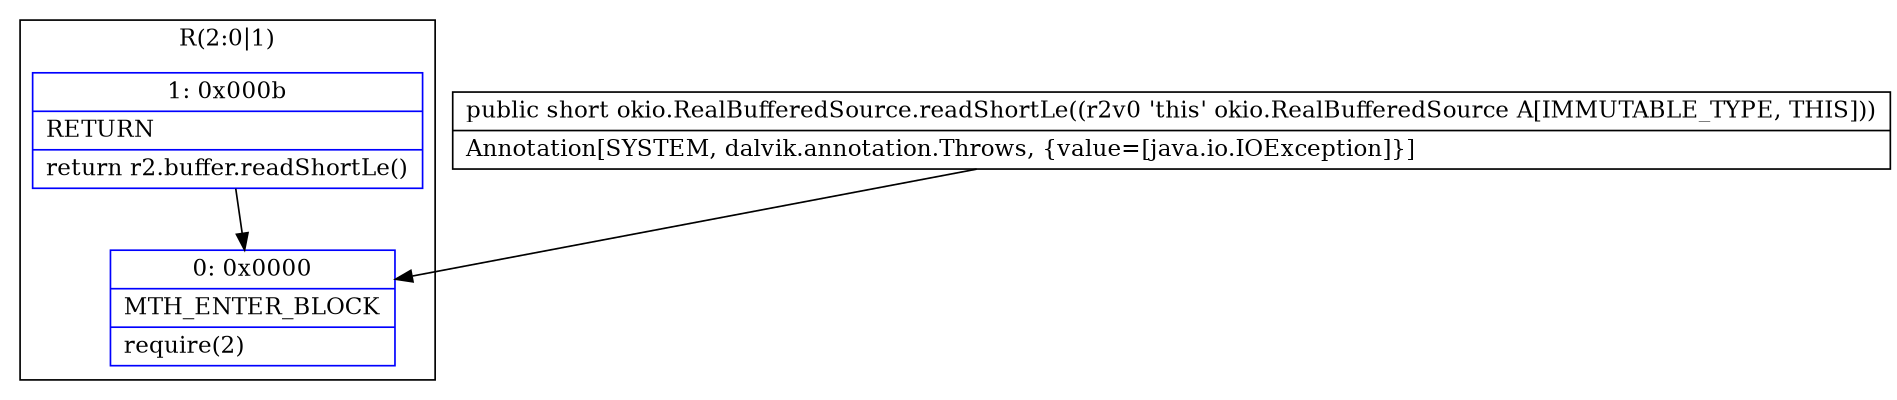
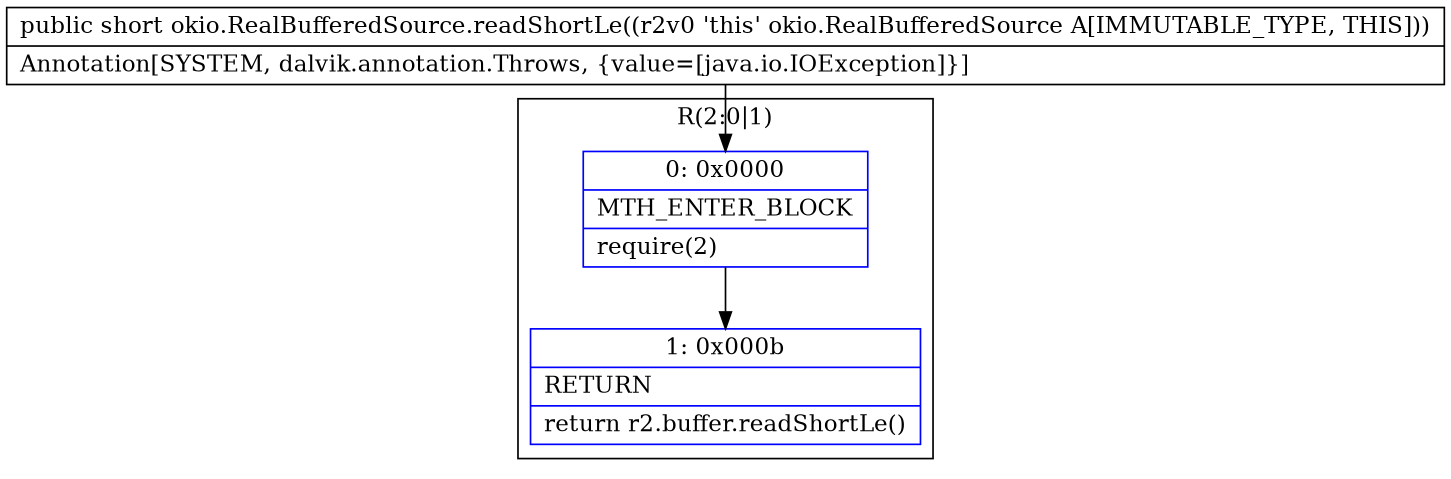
(239, 211) -> (726, 290)
